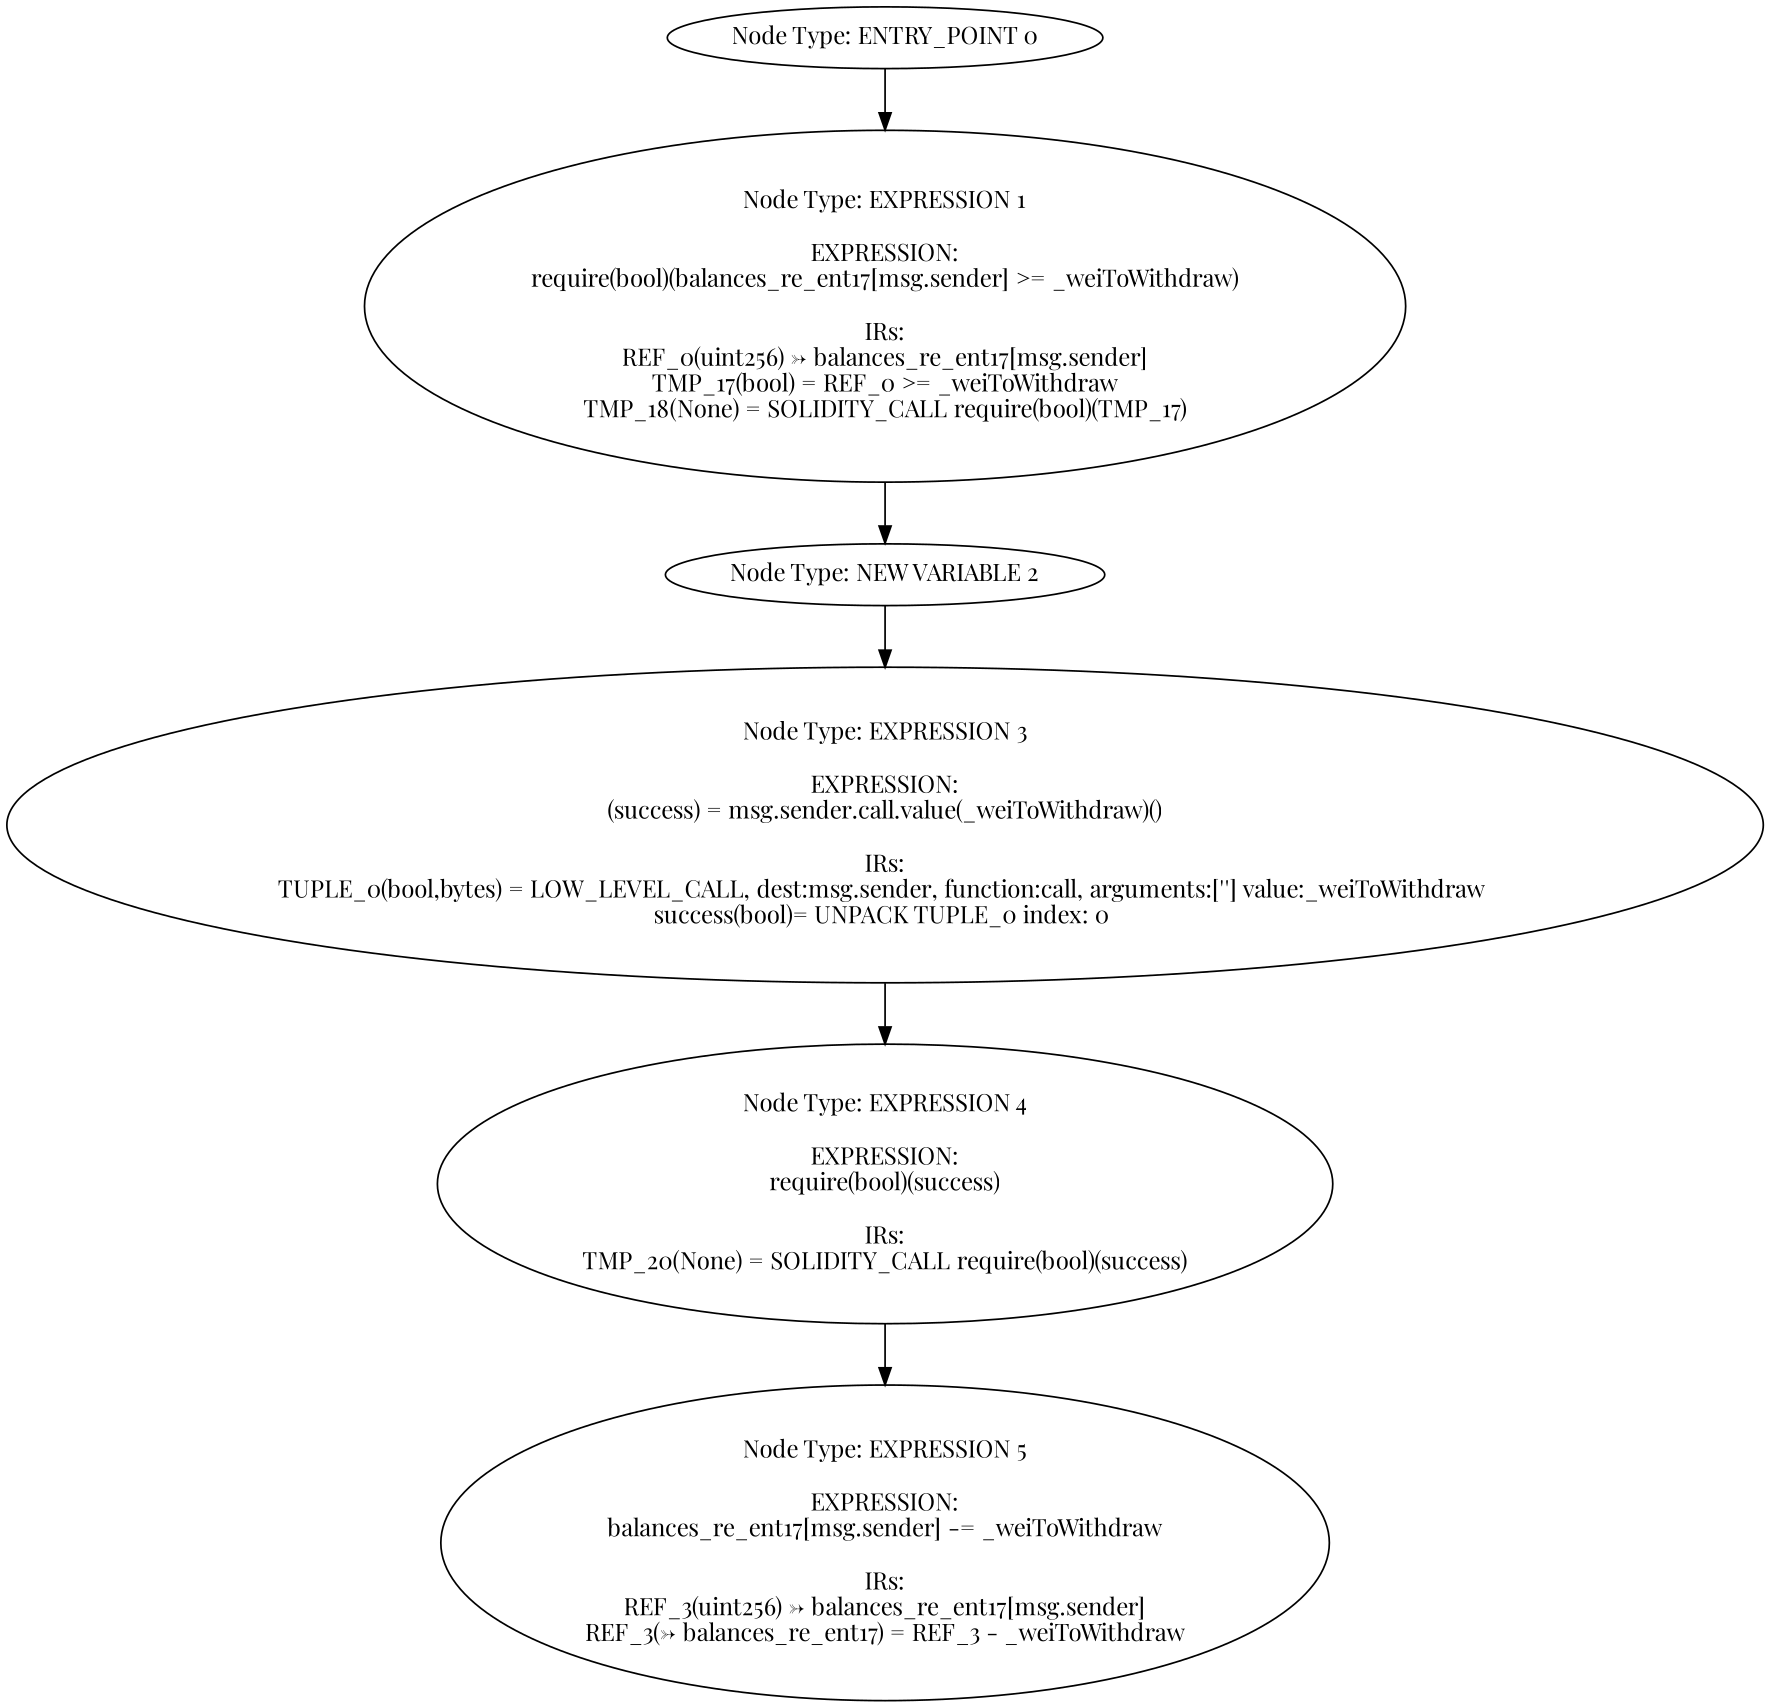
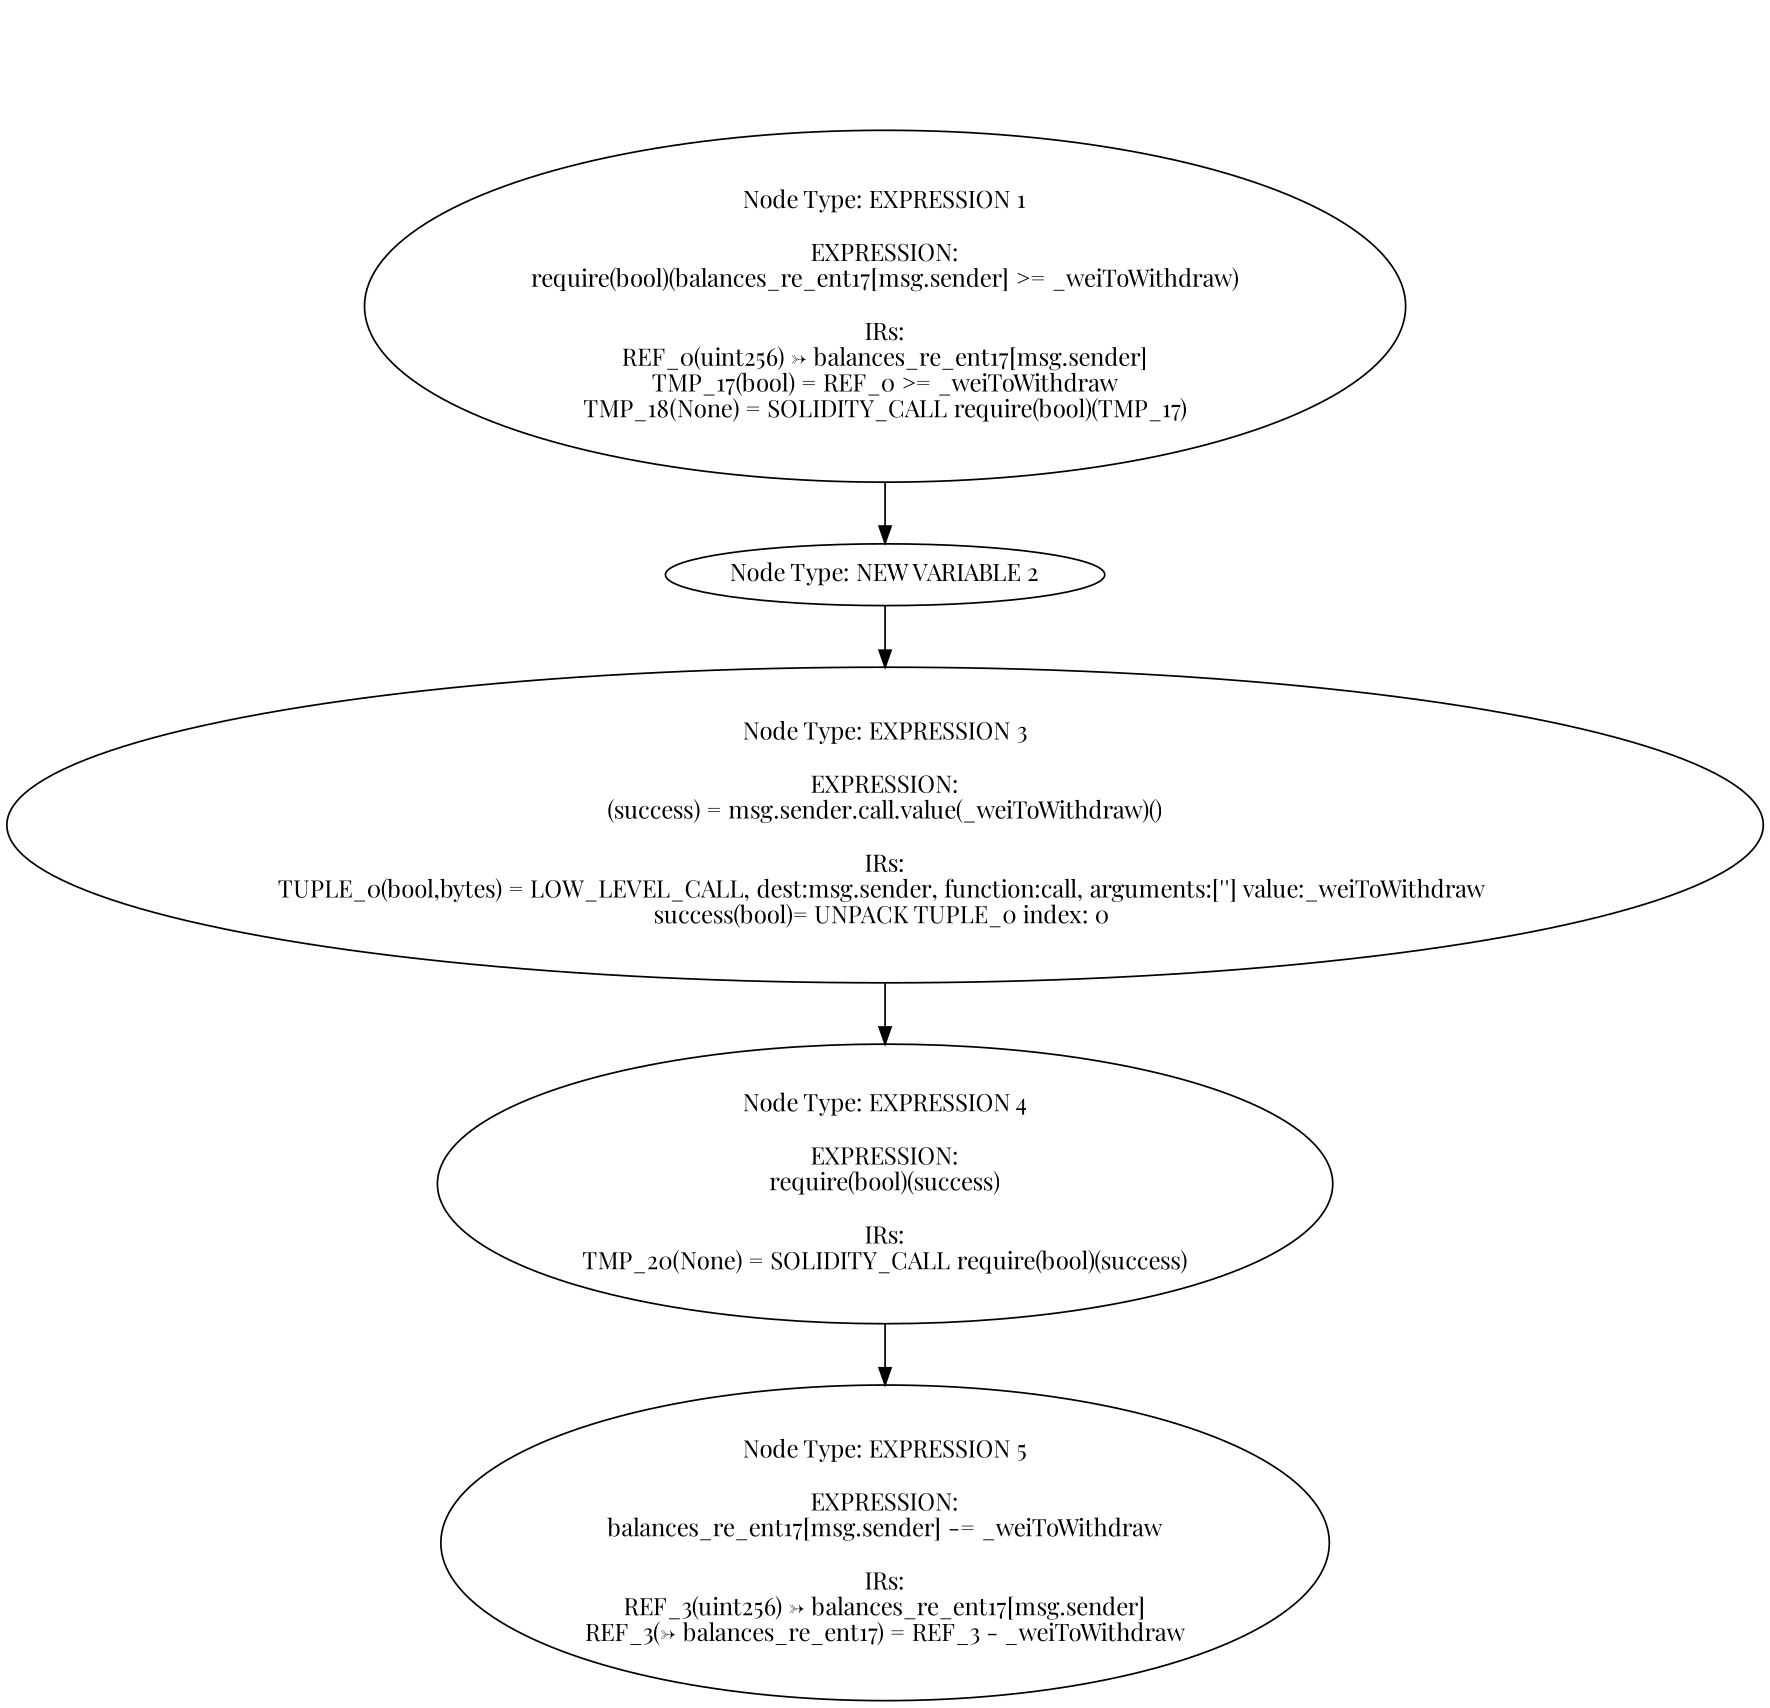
(885, 38) -> none
